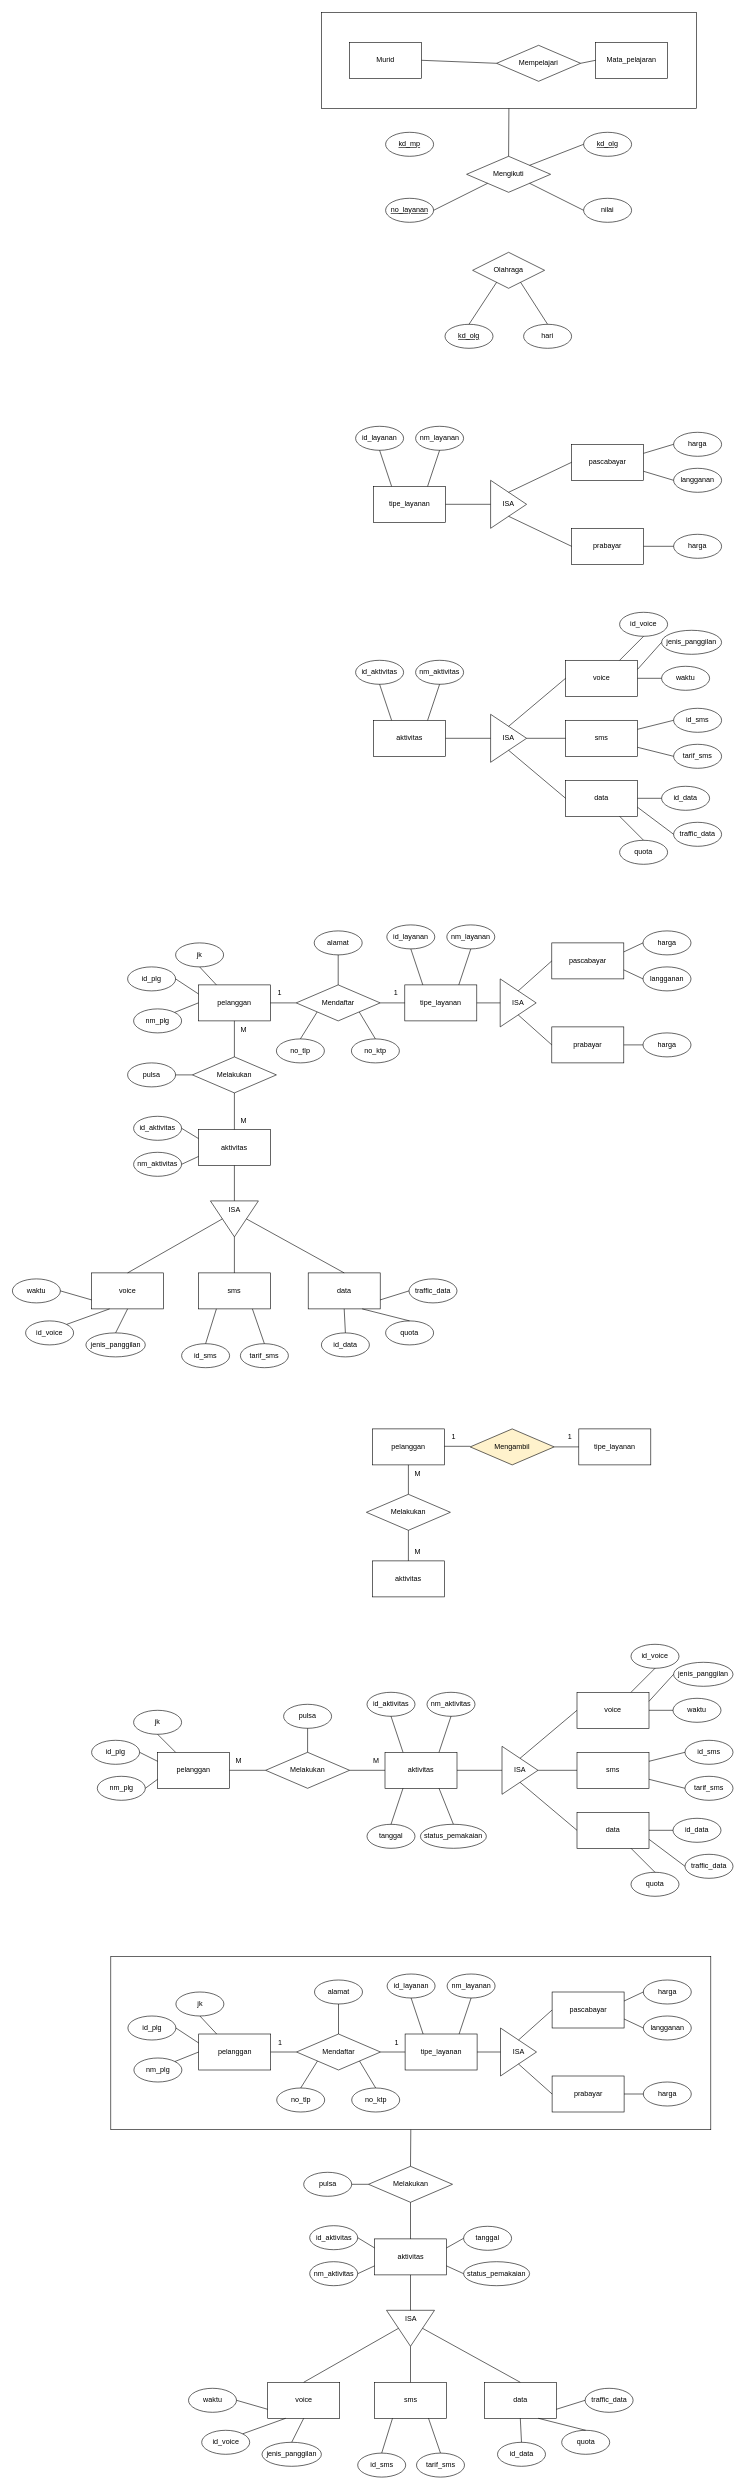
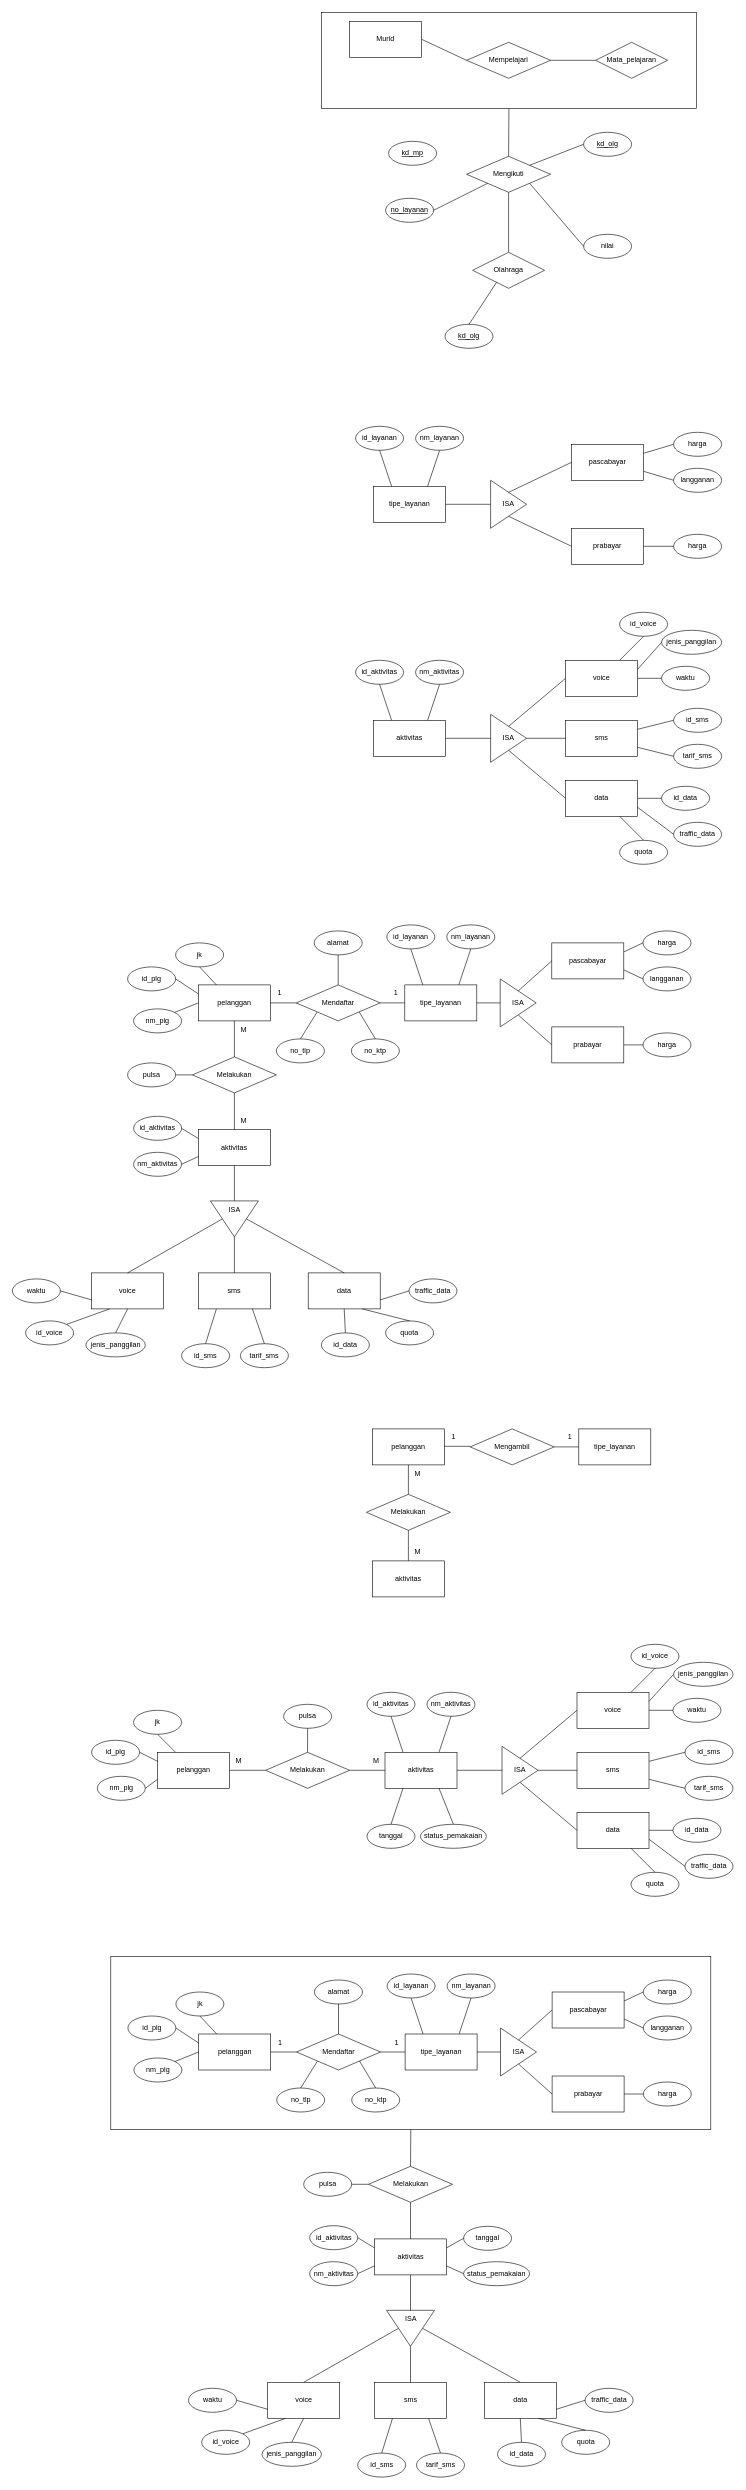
(386, 60) -> (386, 39)
(632, 60) -> (632, 60)
(539, 63) -> (509, 60)
(410, 144) -> (413, 153)
(608, 210) -> (608, 246)
none -> (509, 222)
(534, 303) -> none
(548, 336) -> none
(512, 1447) -> (512, 1447)
